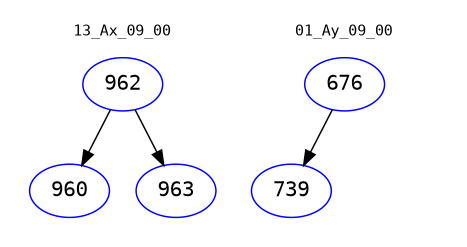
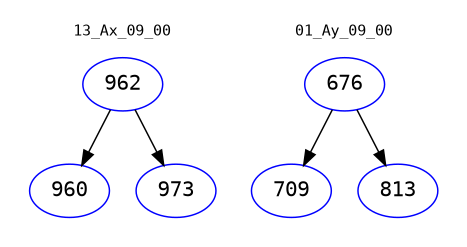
(176, 191) -> (176, 191)
(291, 191) -> (291, 191)
none -> (398, 191)
